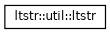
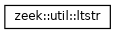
(55, 17) -> (58, 17)
